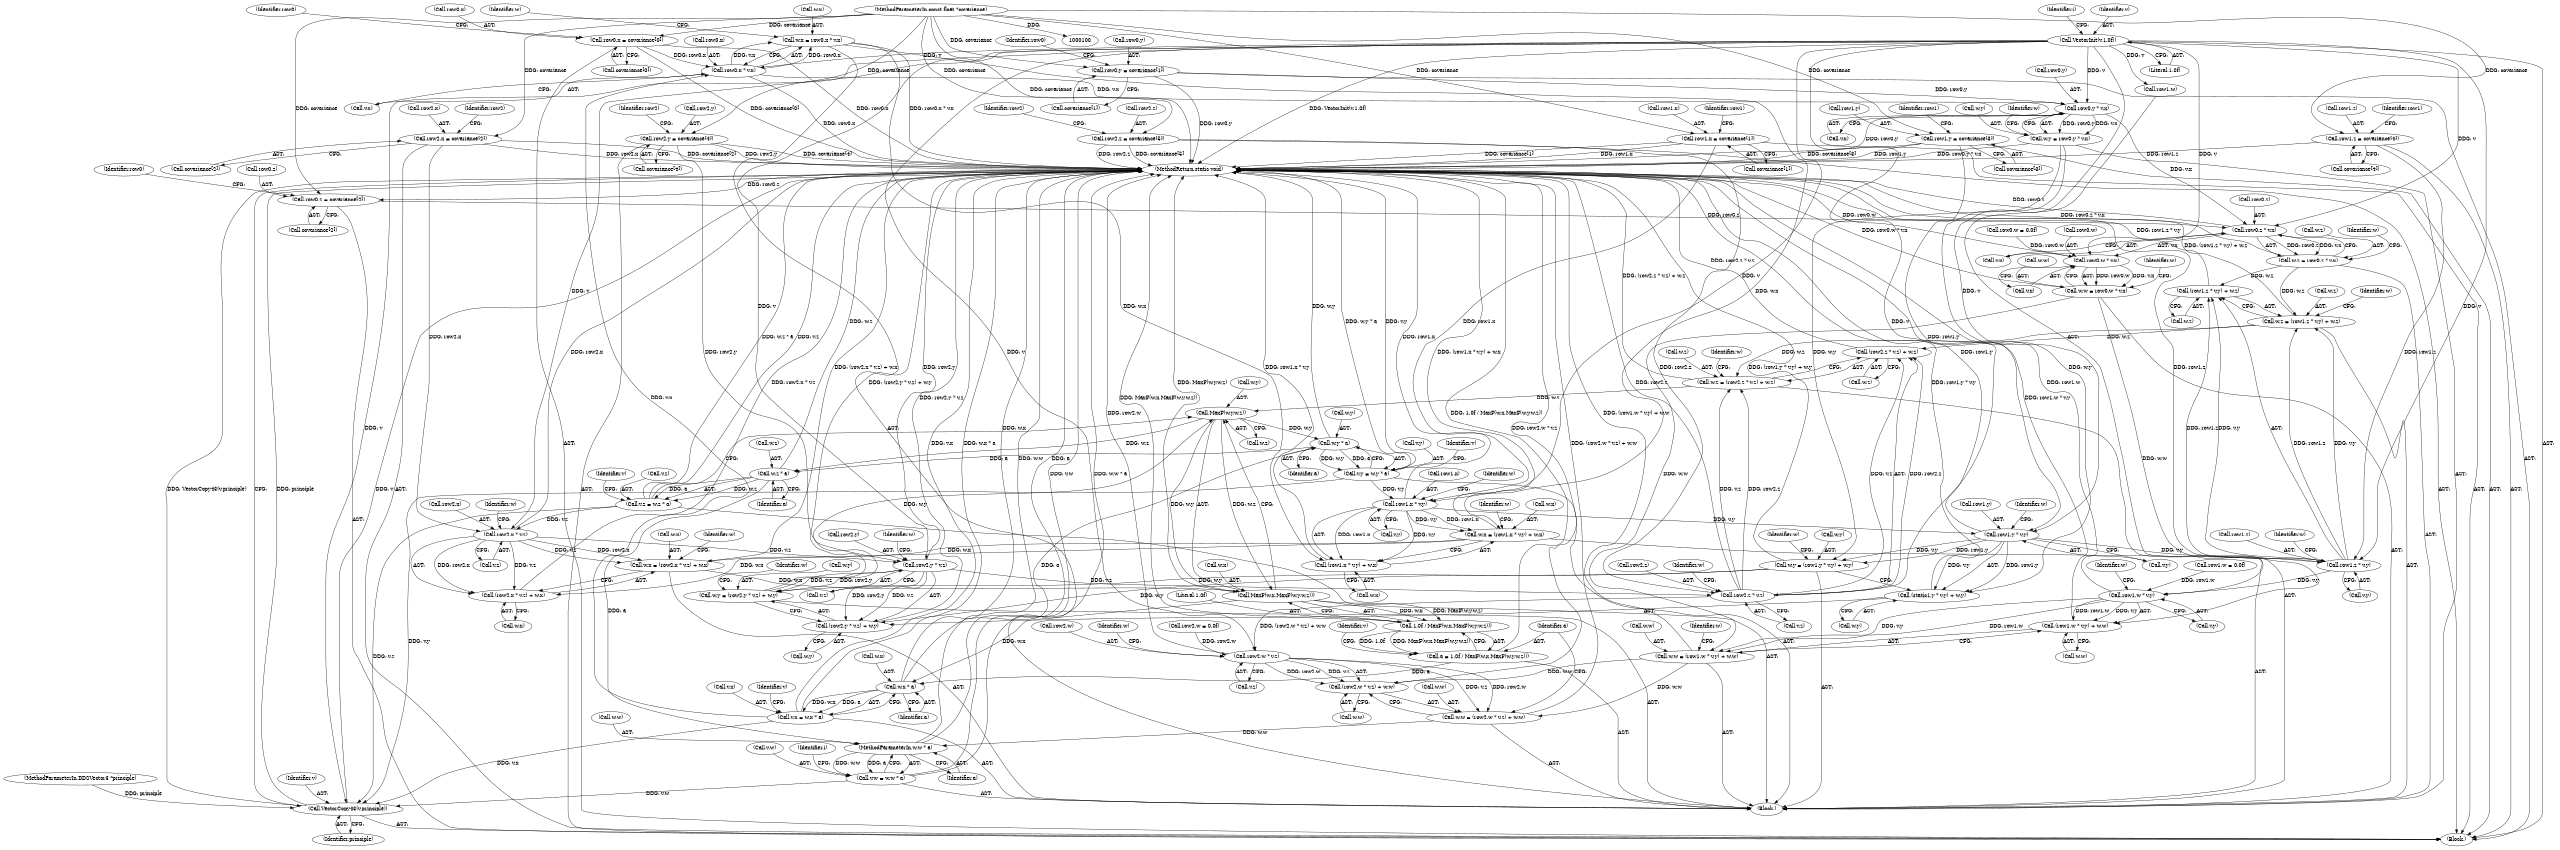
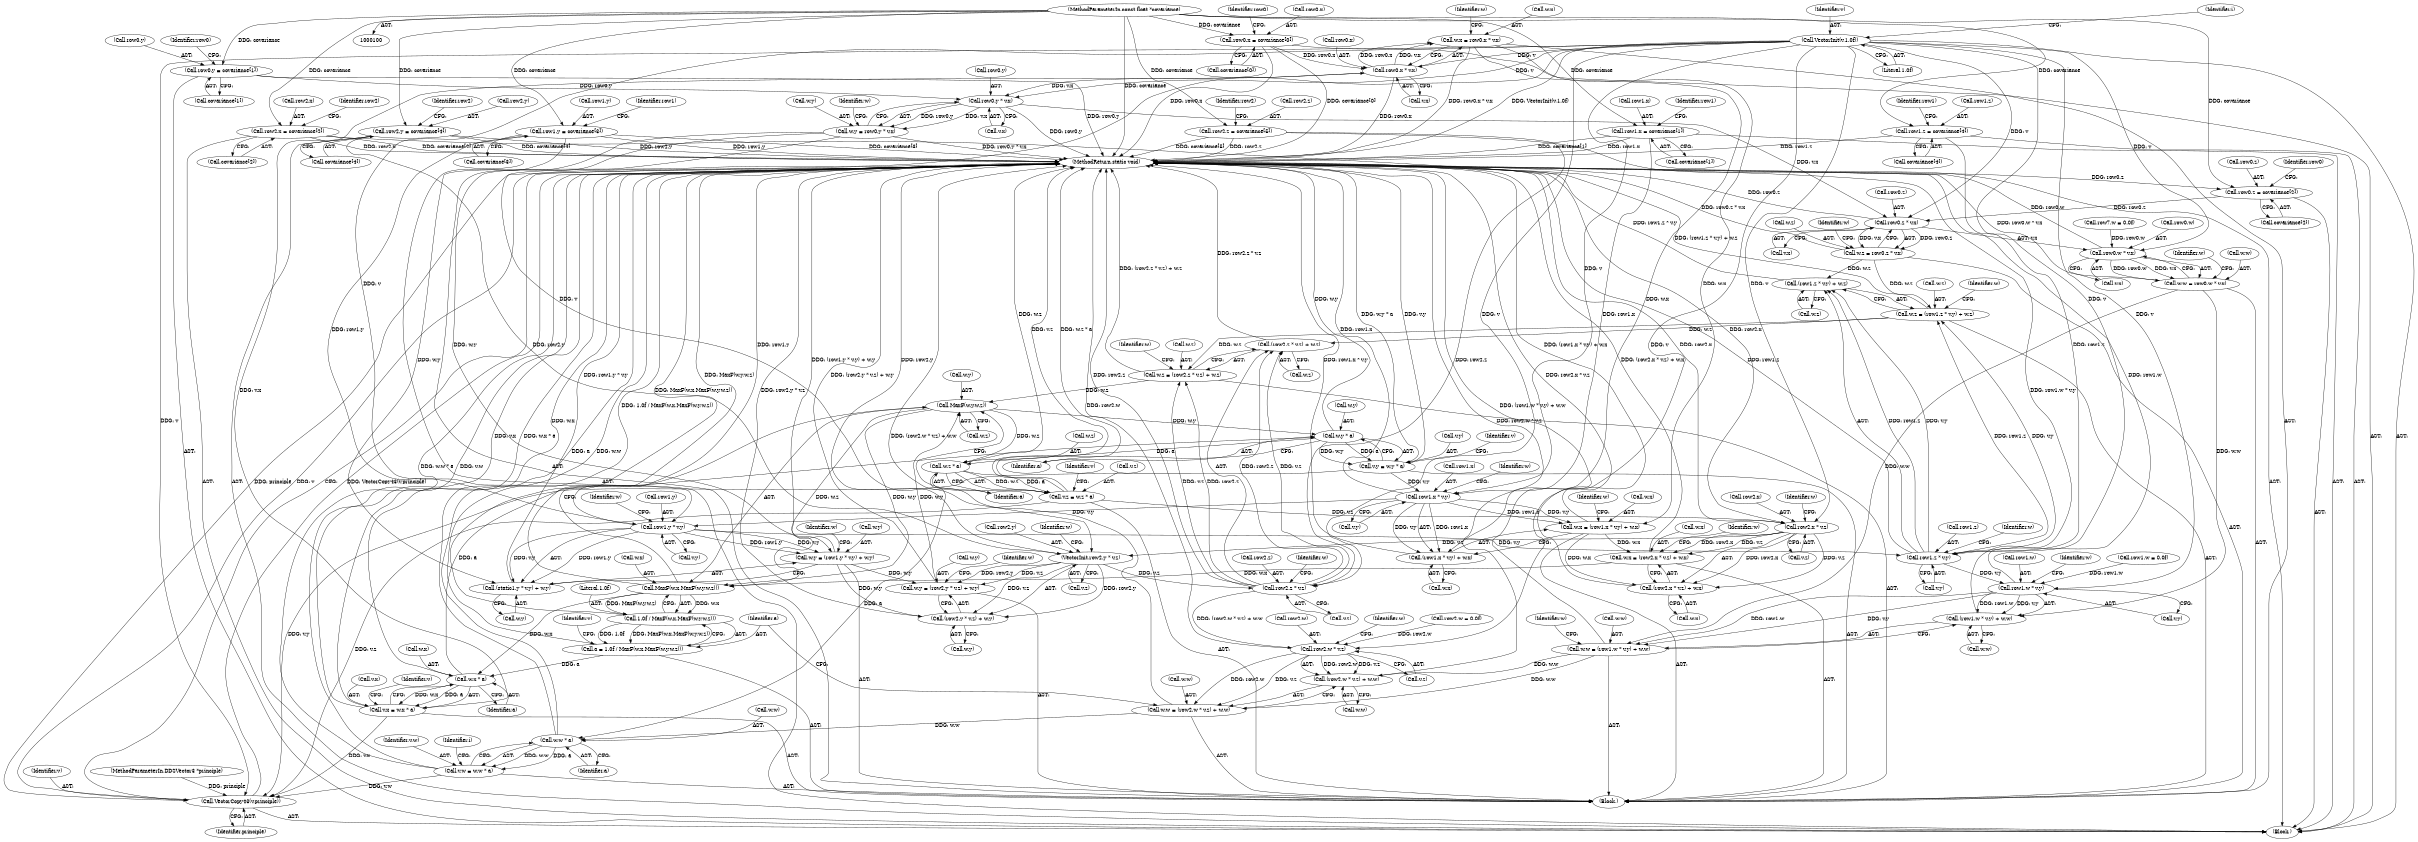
(1035, 25) -> (388, 25)
(2129, 62) -> (2095, 292)
(2012, 231) -> (2110, 223)
(925, 566) -> (1091, 558)
(1515, 613) -> (666, 575)
(765, 748) -> (401, 741)
(896, 748) -> (557, 741)
